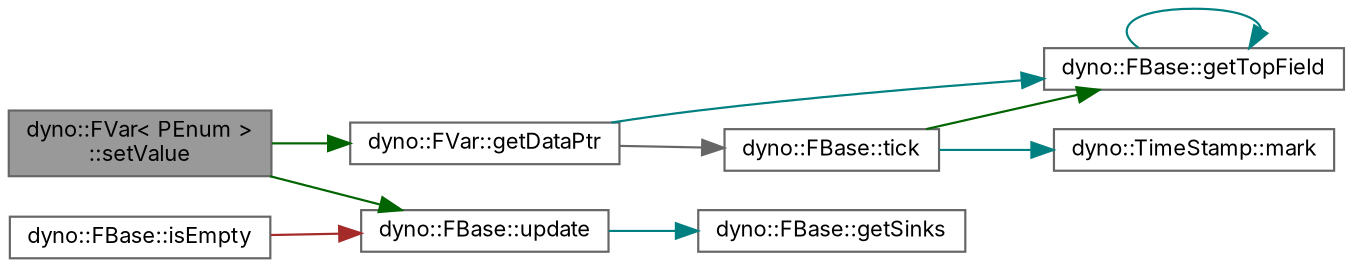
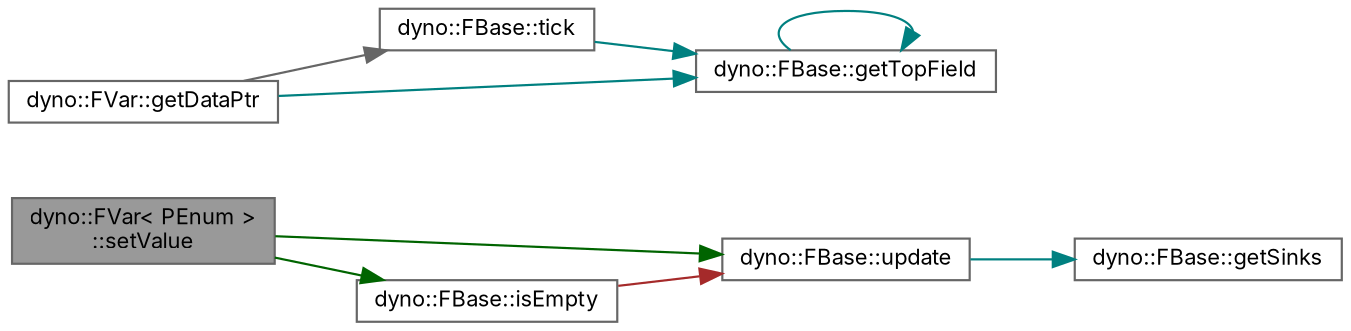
(1002, 112) -> (634, 47)
(300, 143) -> (318, 267)
(1194, 150) -> none
